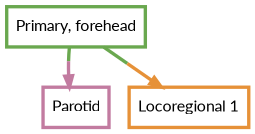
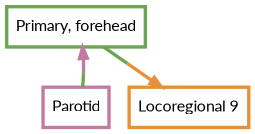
(69, 62) -> (83, 73)
(189, 107) -> (189, 107)
